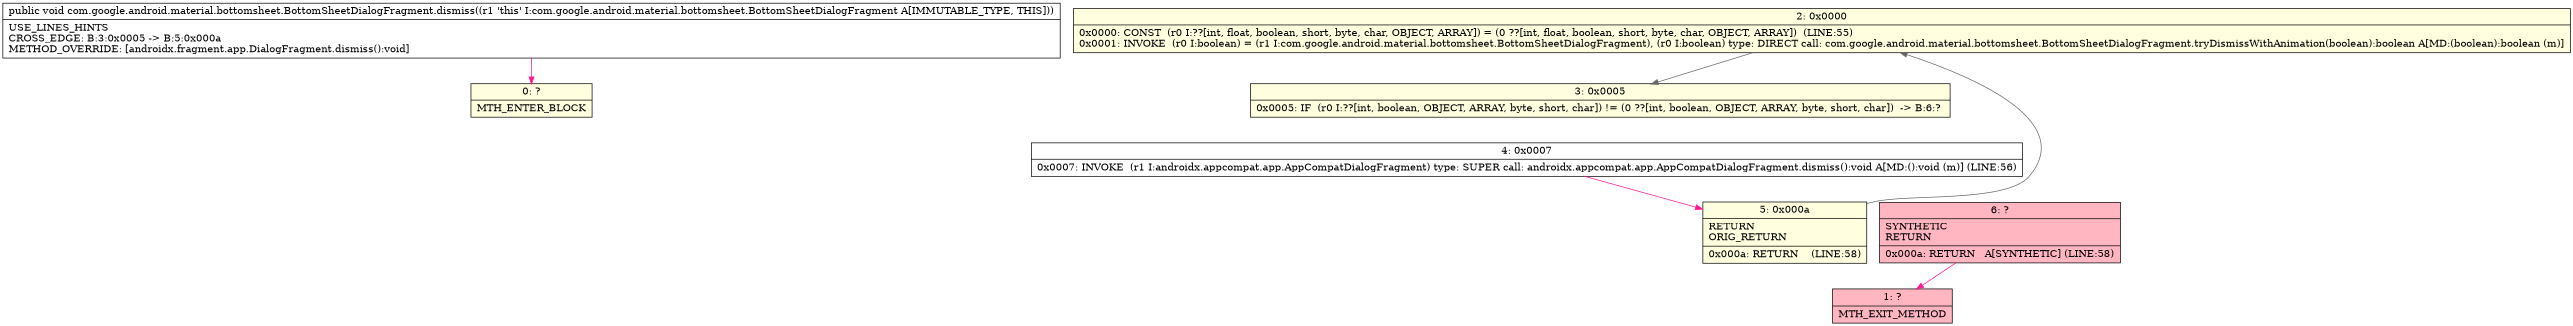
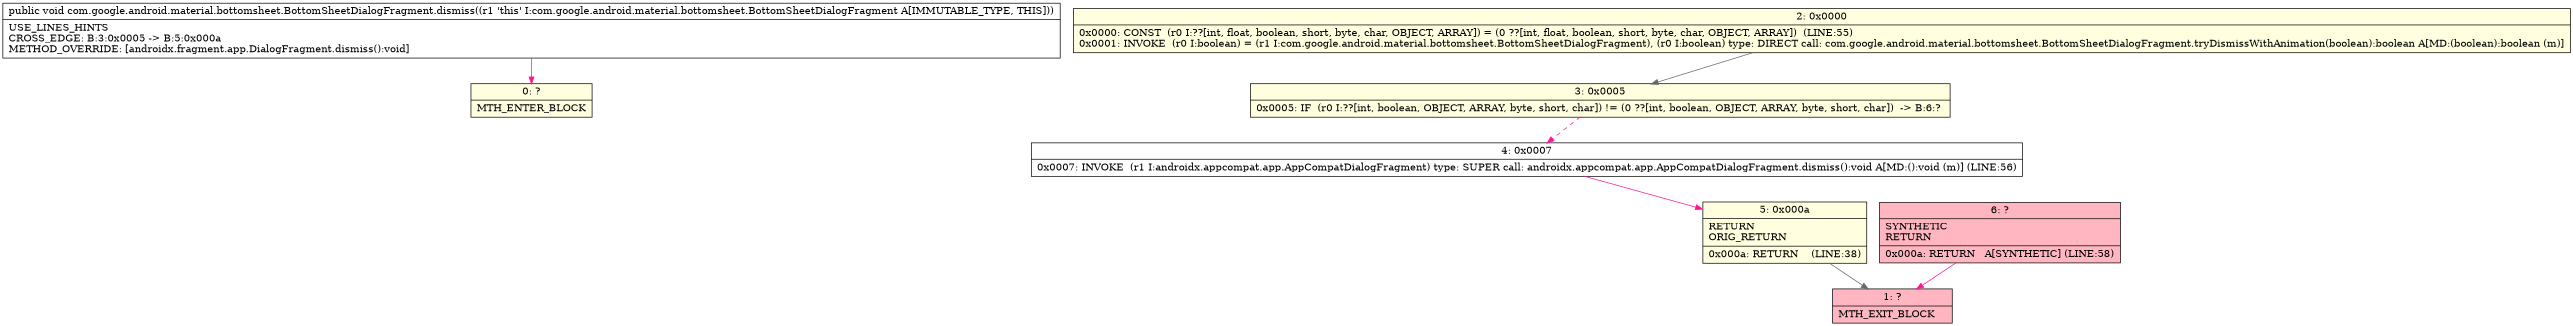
none -> (1566, 128)
(2038, 161) -> (1846, 274)
(1785, 254) -> (1785, 254)
(1892, 314) -> (1887, 314)
